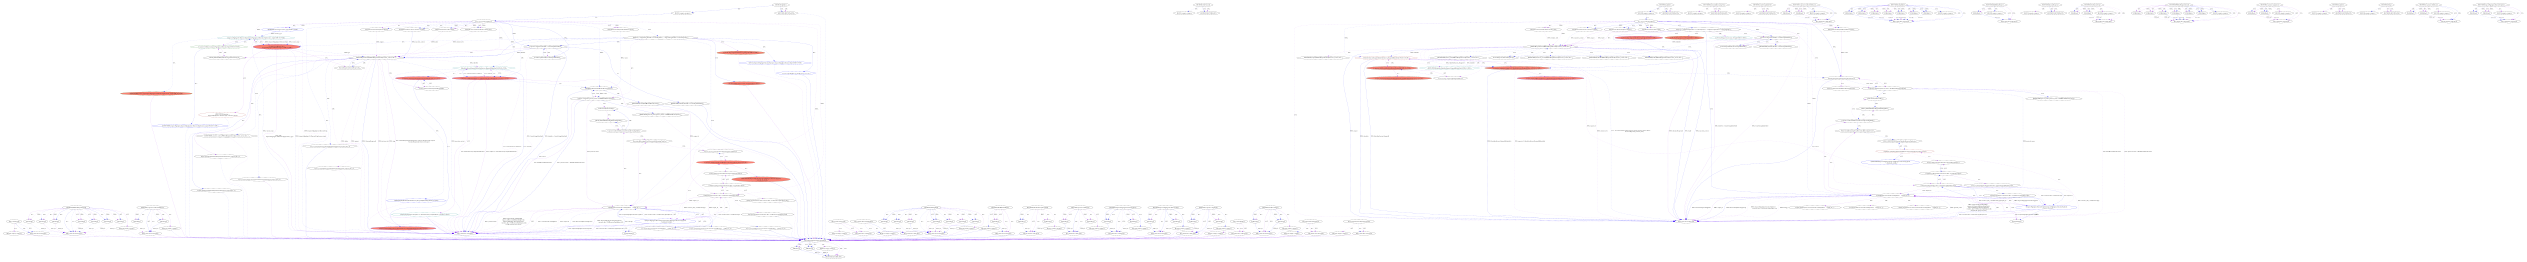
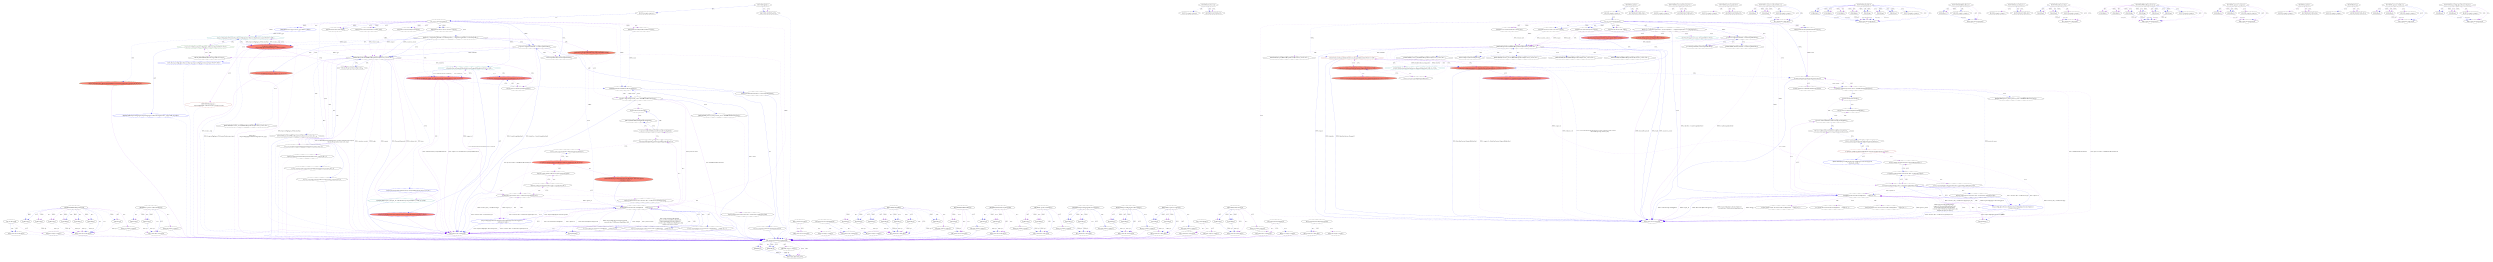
(796, 73) -> none
